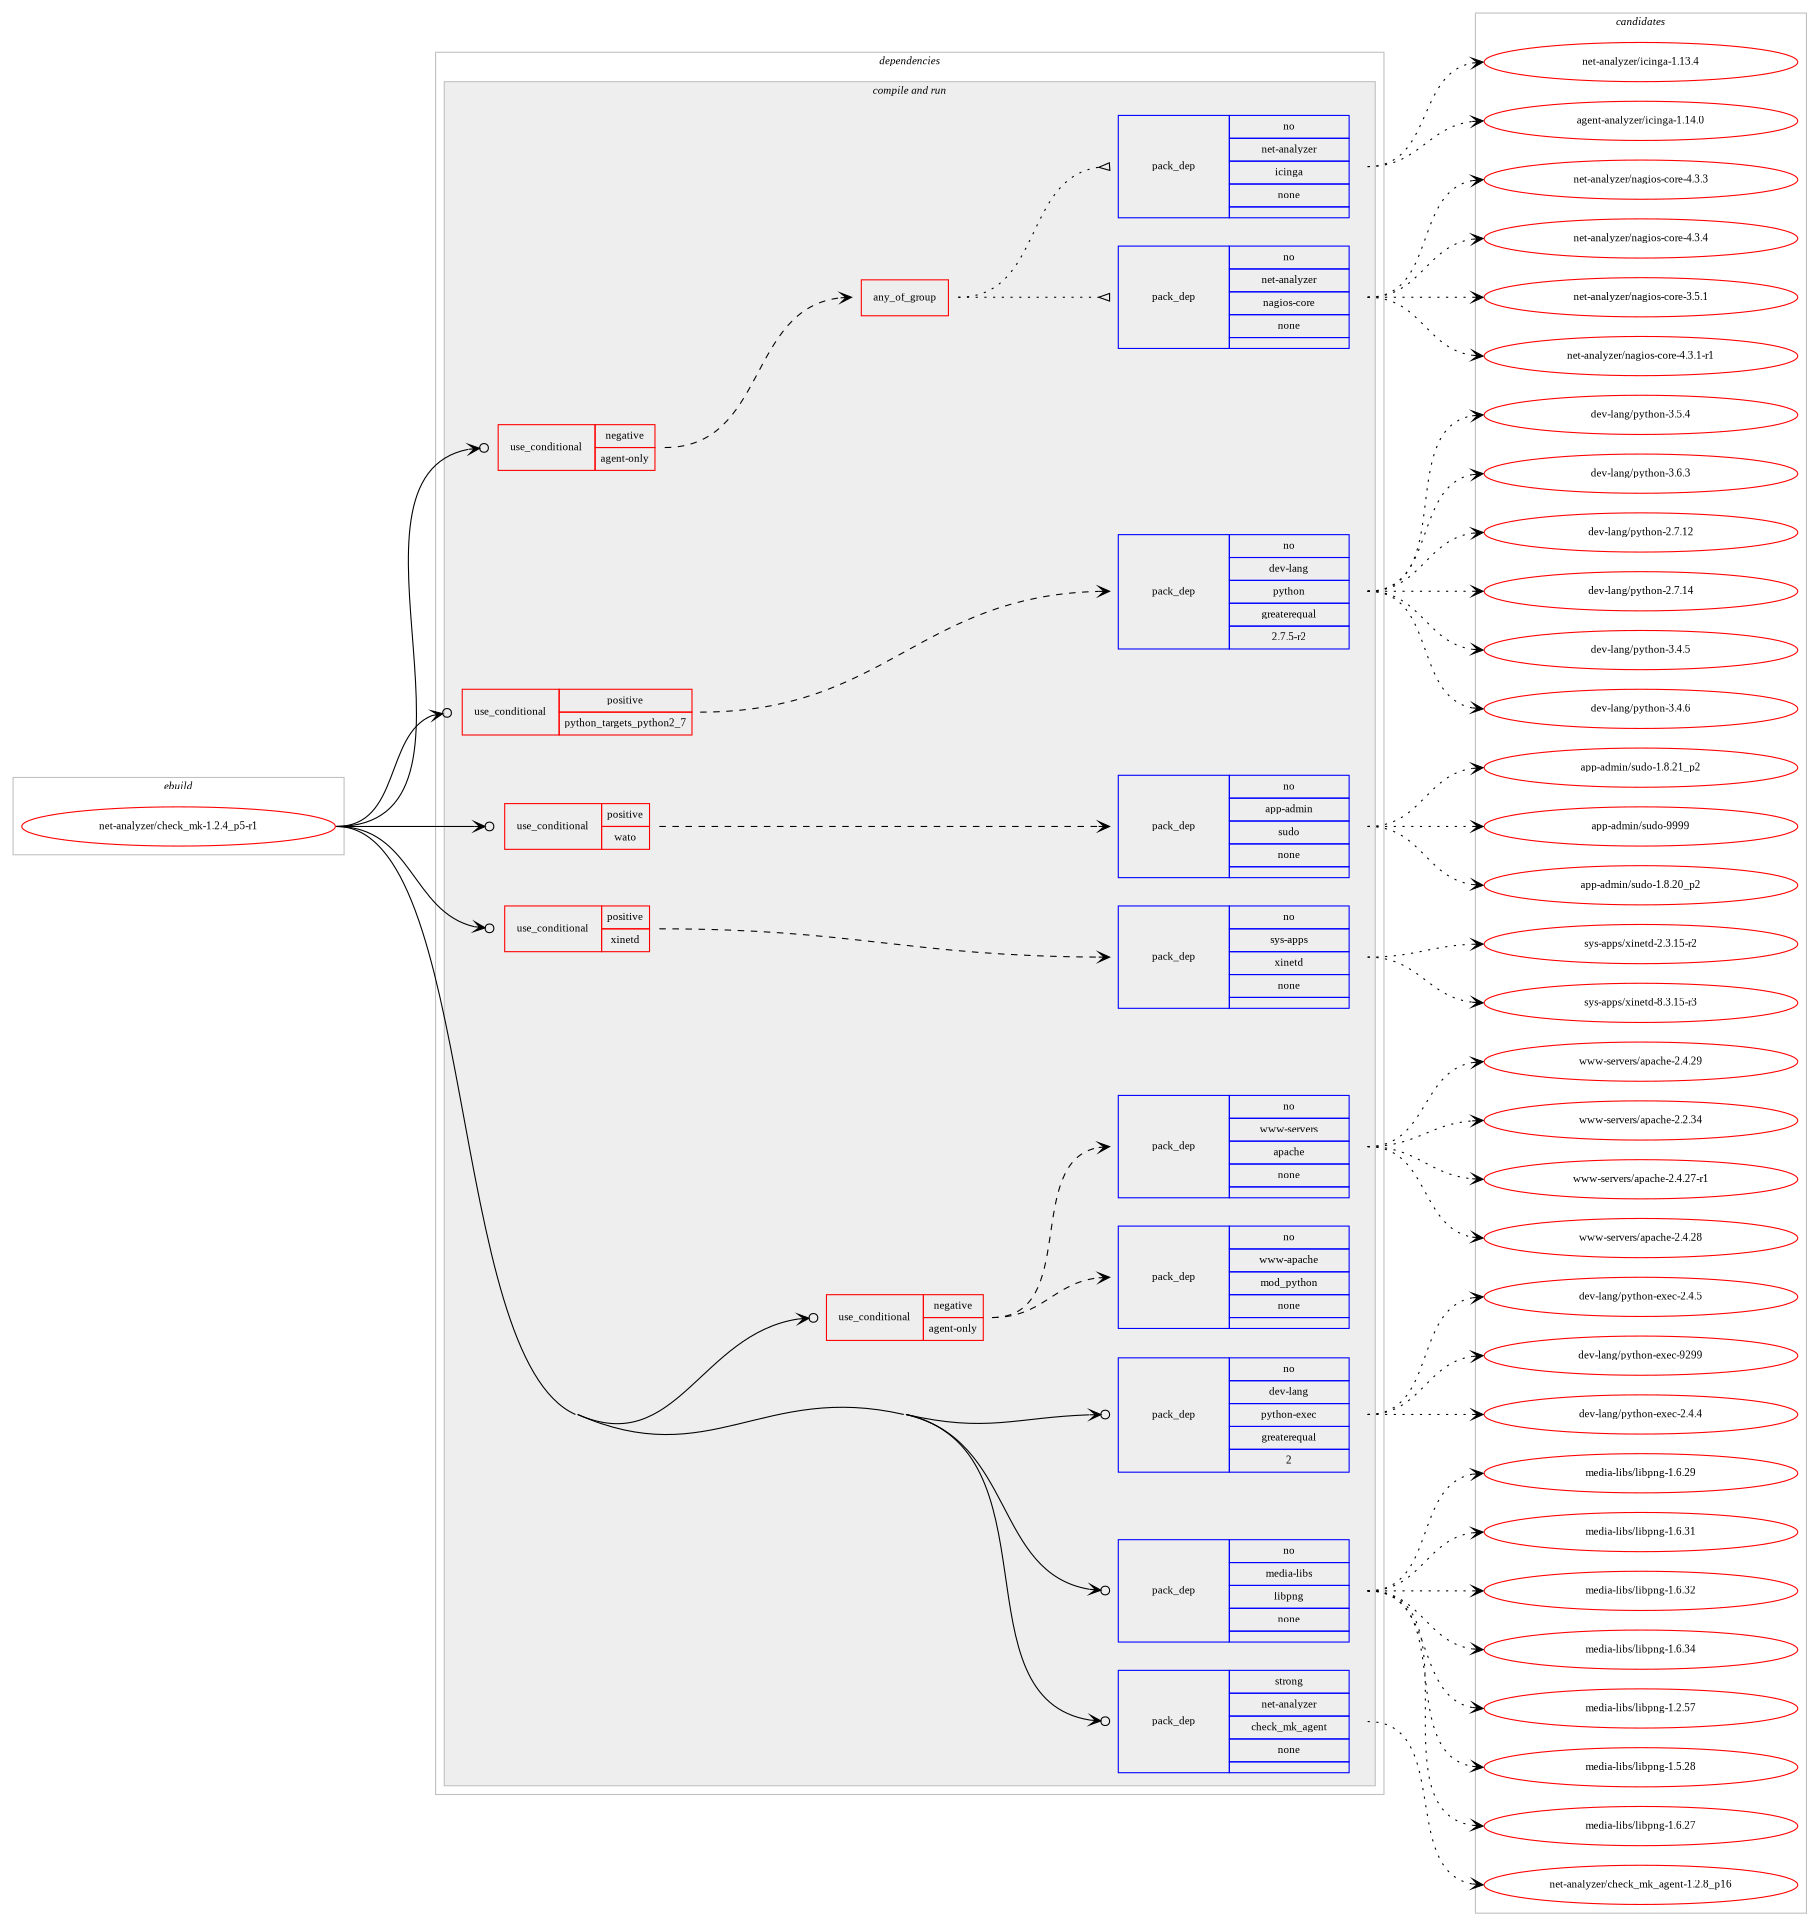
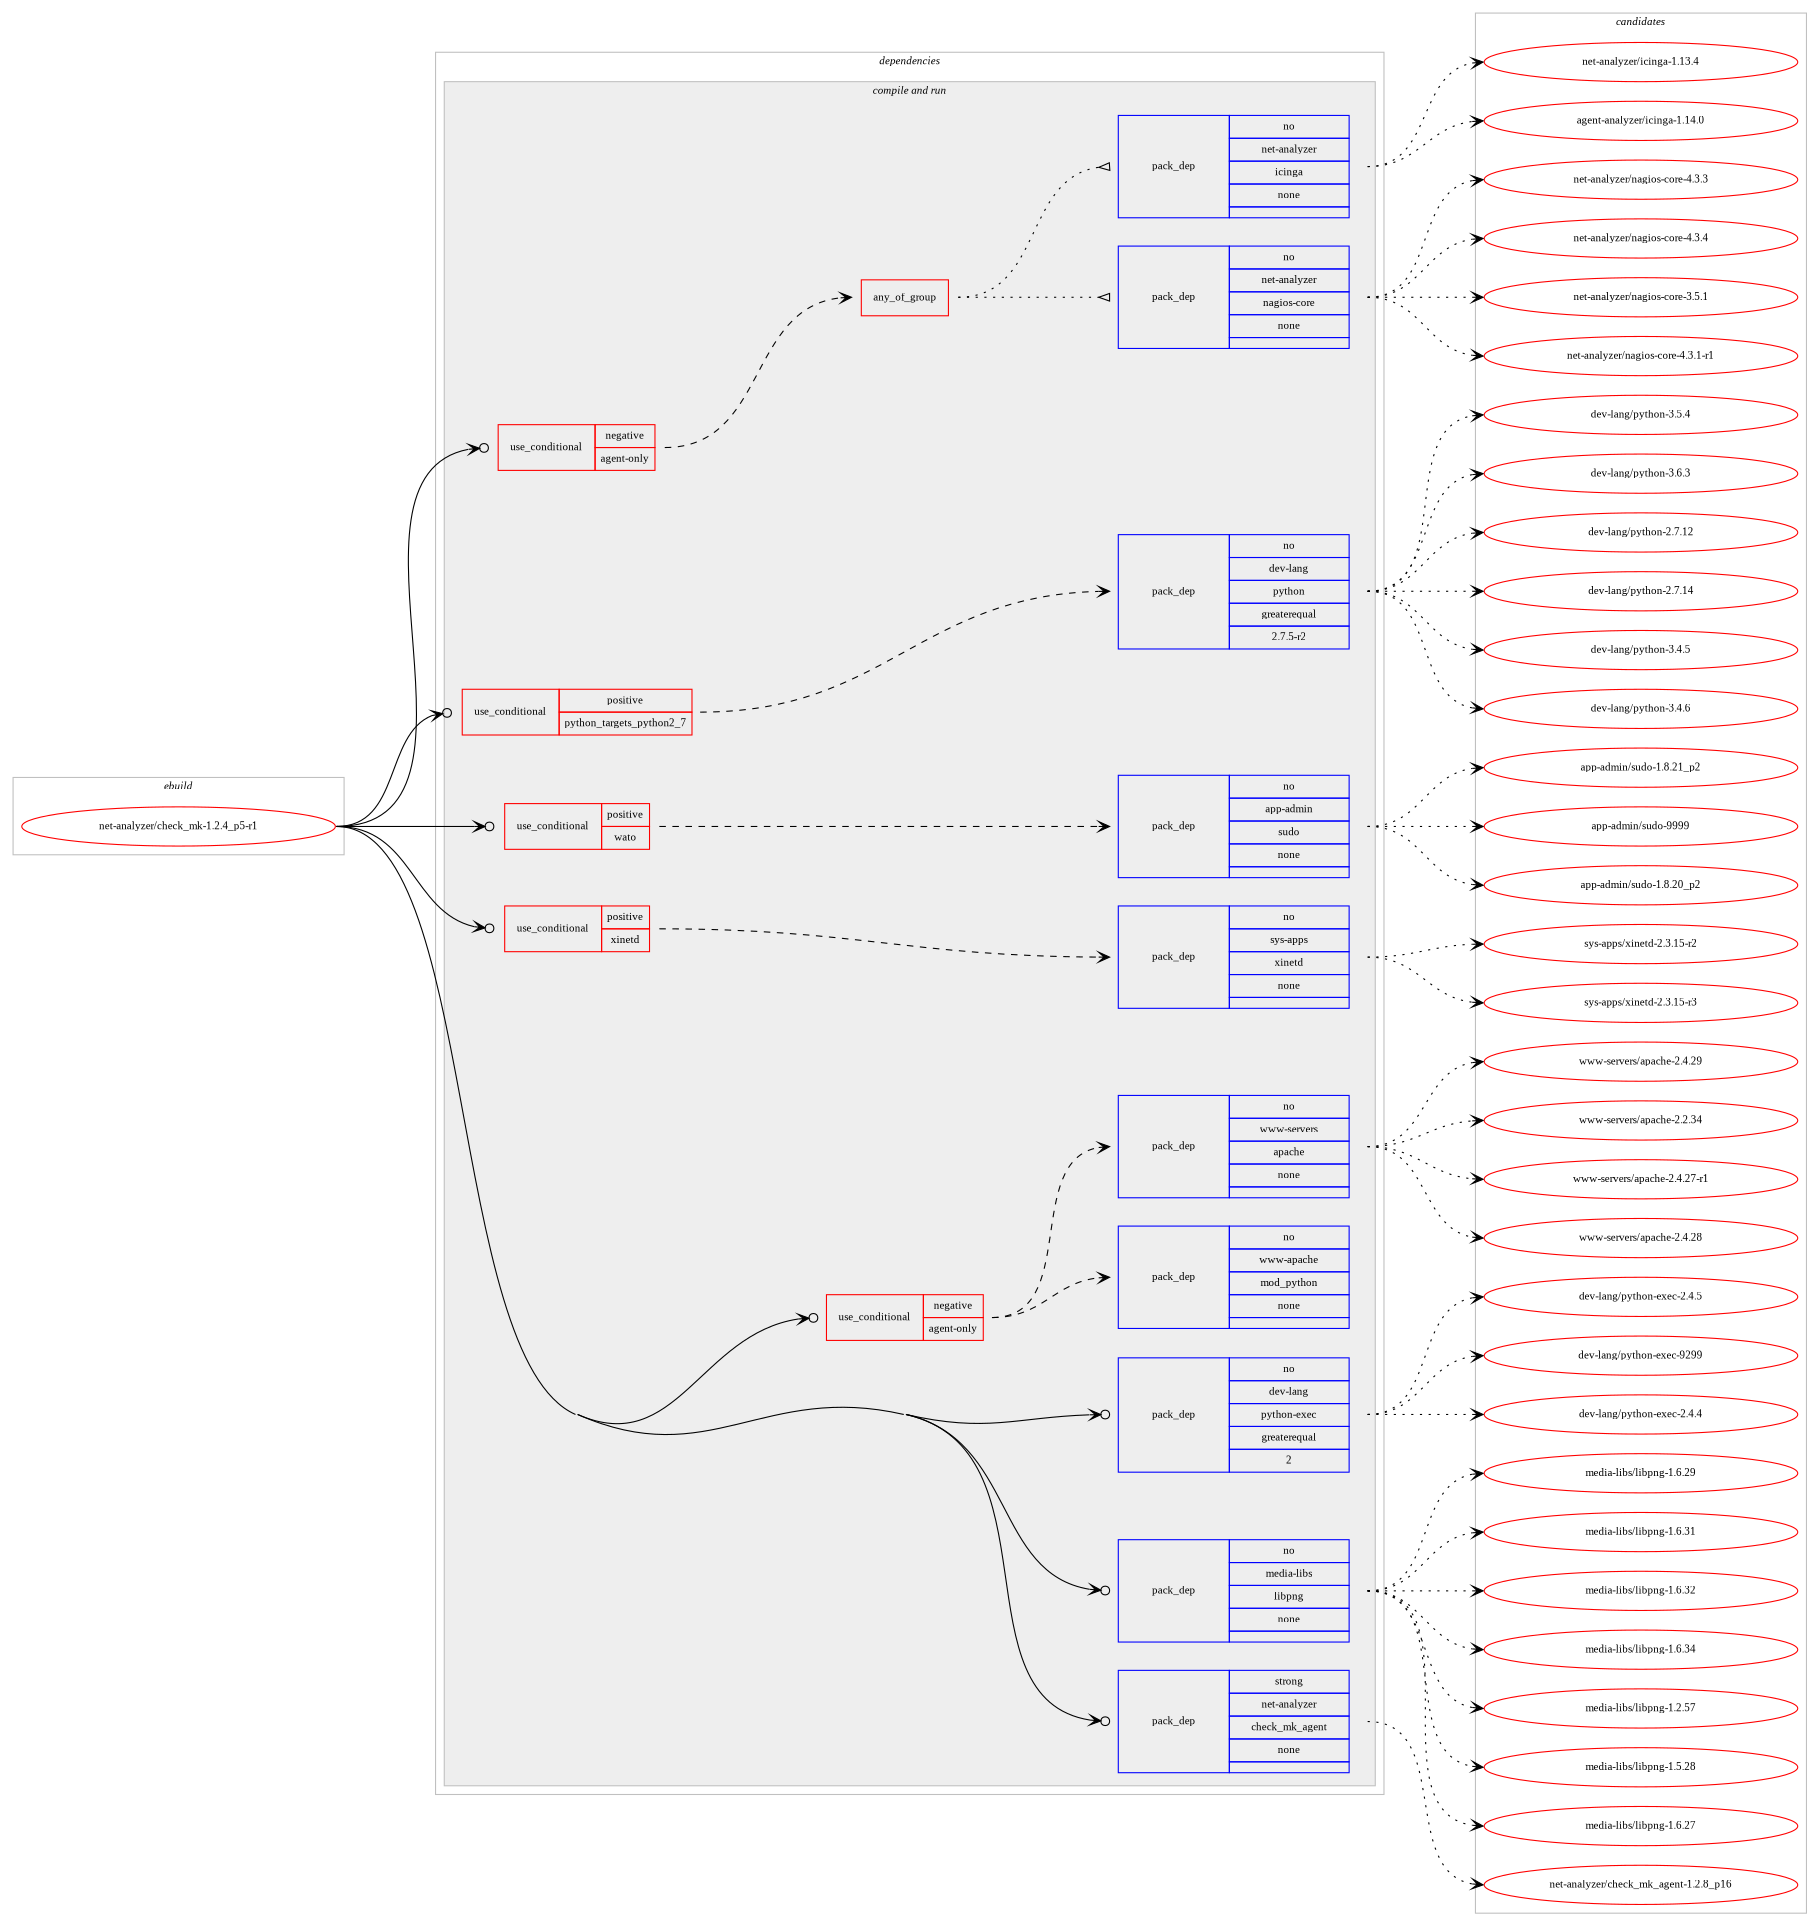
(1641, 1003) -> (1641, 1003)
